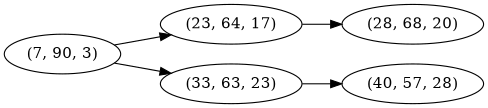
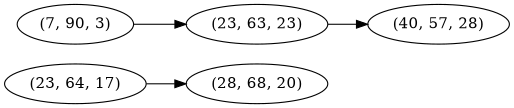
(137, 41) -> none
(231, 84) -> (257, 24)
